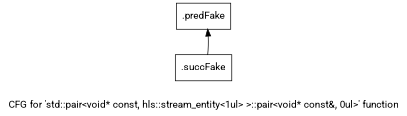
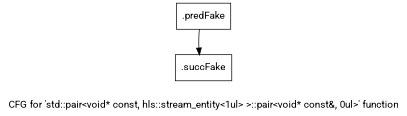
(208, 46) -> (199, 38)
